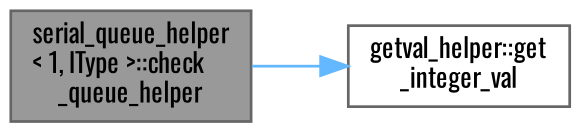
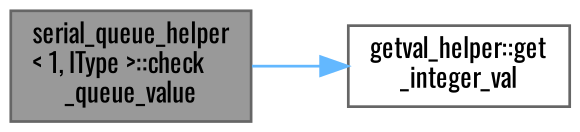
(131, 66) -> (131, 66)
